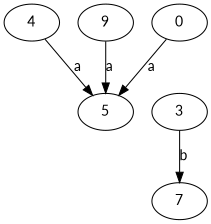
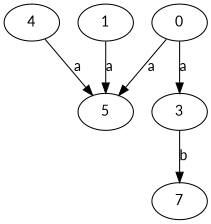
(106, 23) -> (106, 23)
none -> (180, 62)
